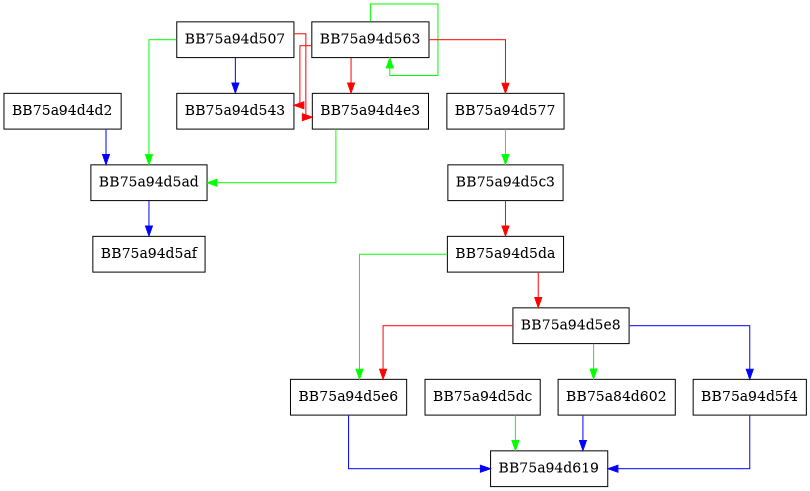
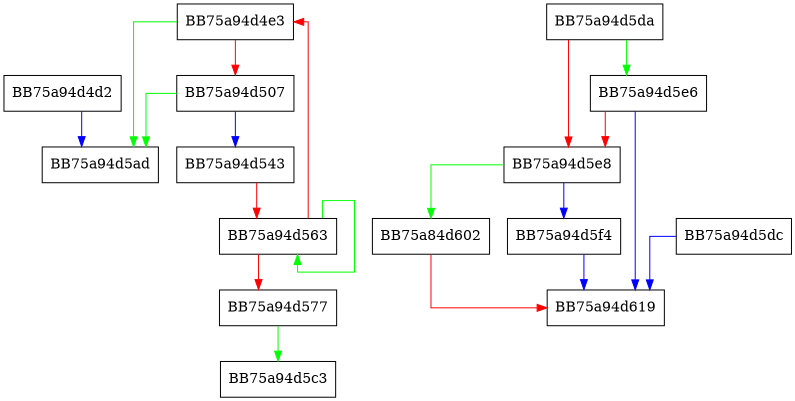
(300, 70) -> (257, 196)
(306, 70) -> (235, 53)
(505, 213) -> none
(149, 254) -> none
(426, 326) -> (605, 124)
(515, 428) -> (650, 245)
(583, 428) -> (457, 308)
